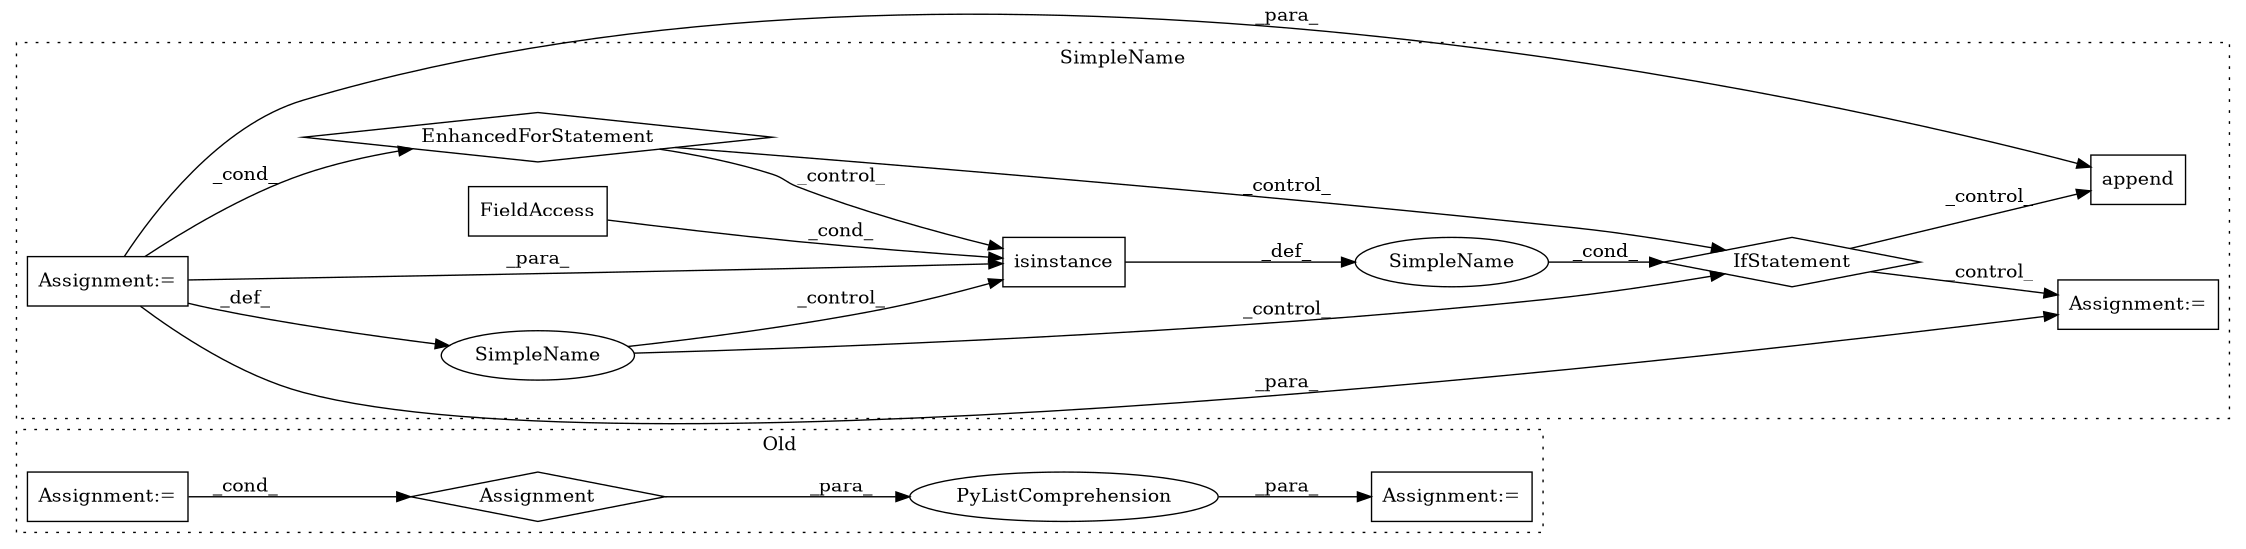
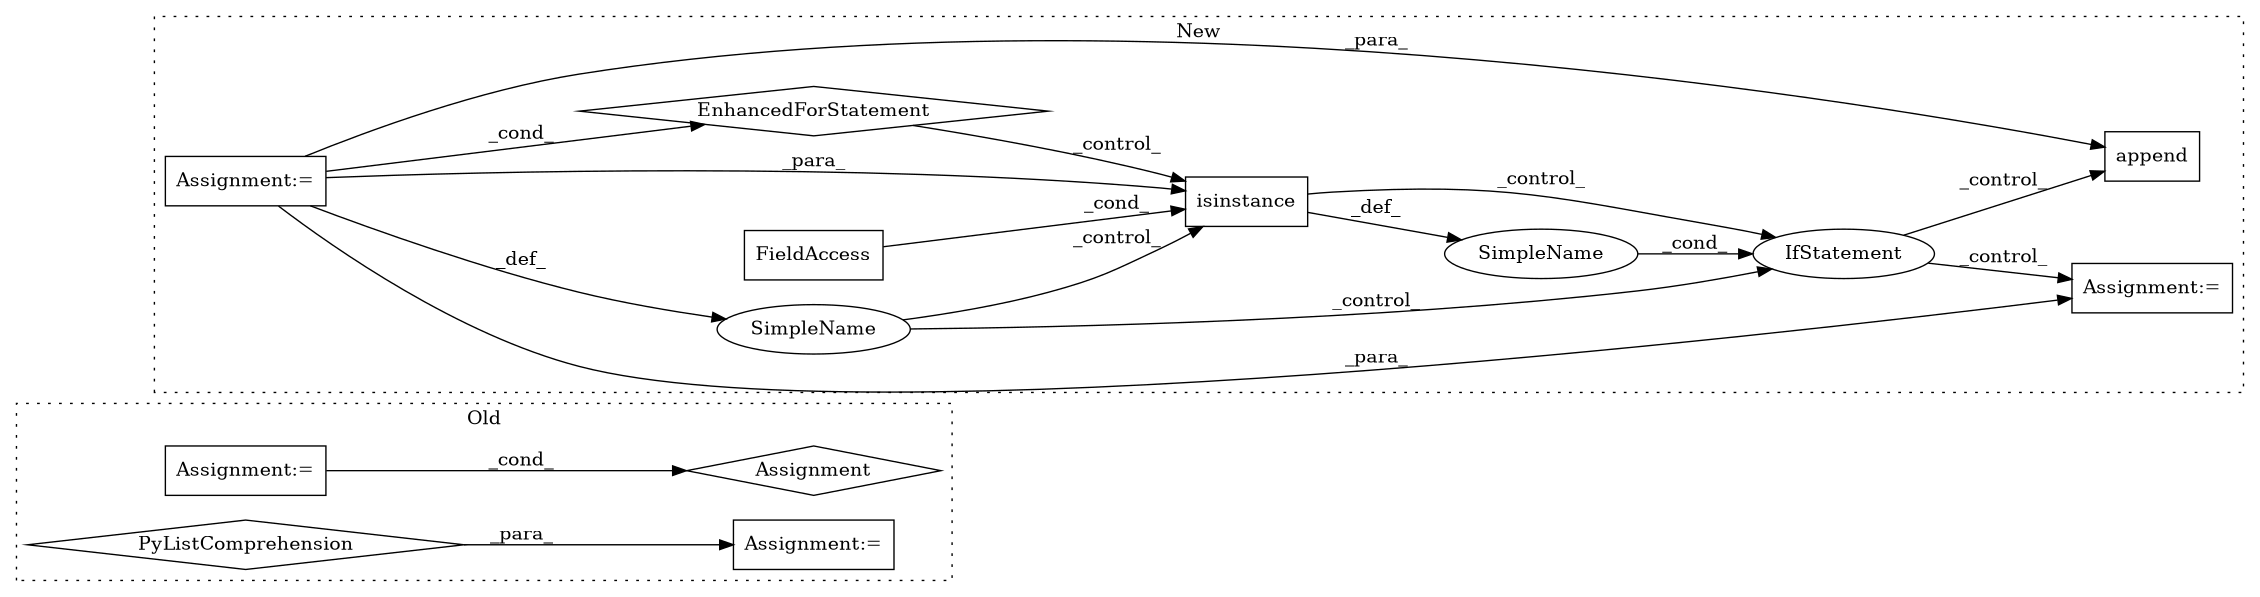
(1123, 58) -> (1199, 32)
(1194, 191) -> (1536, 196)
(1792, 262) -> (1844, 254)
(781, 497) -> none
(1064, 497) -> (246, 545)
